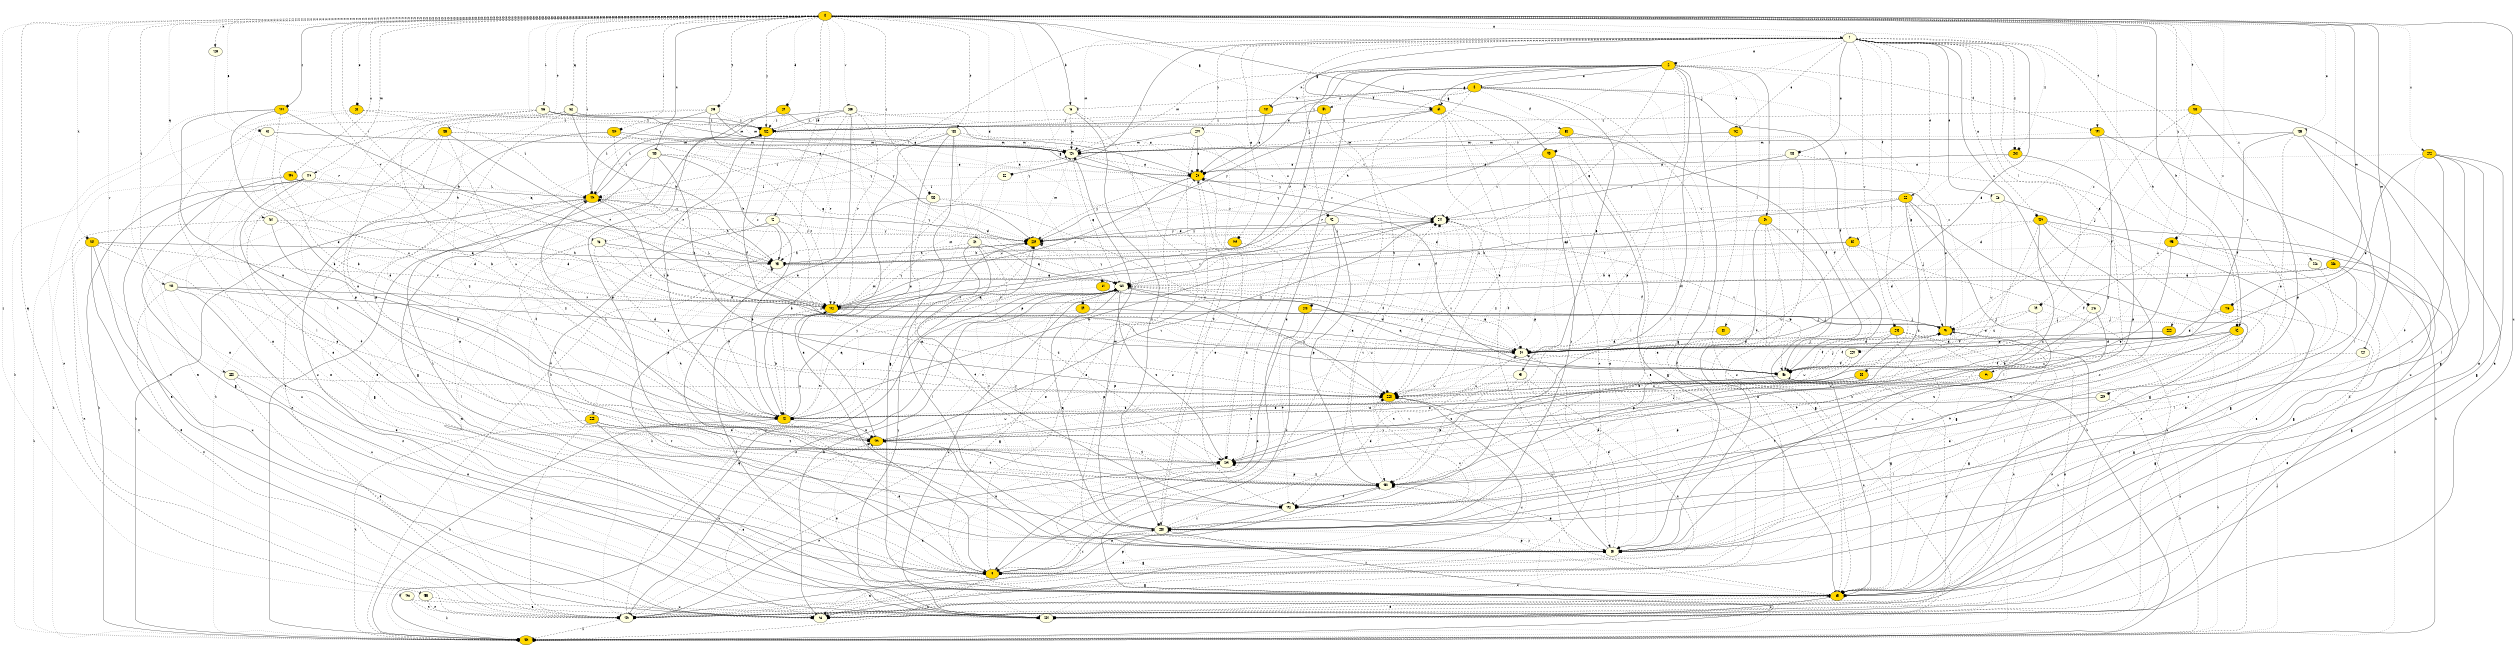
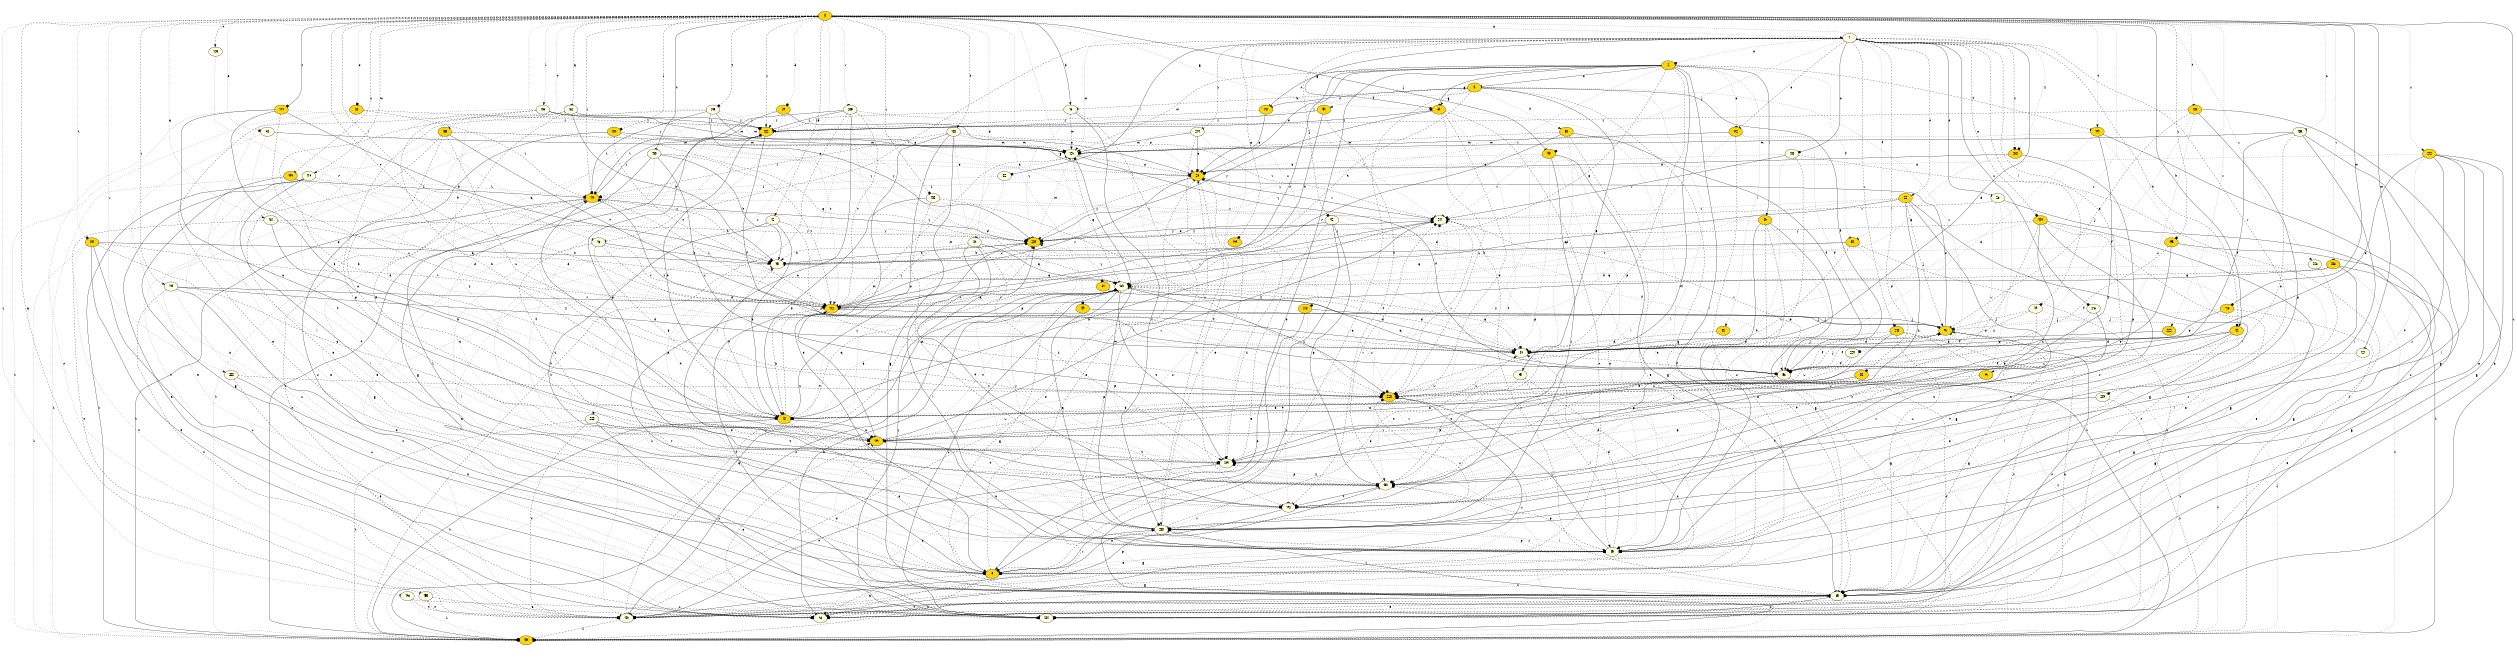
(592, 419) -> (592, 419)
(1859, 475) -> (1262, 600)
(1837, 596) -> (1837, 596)
